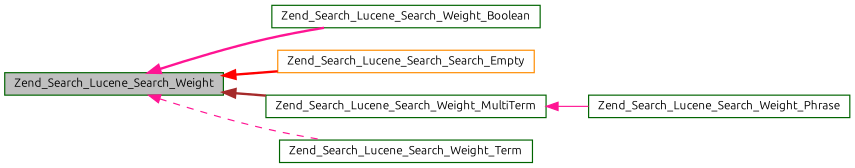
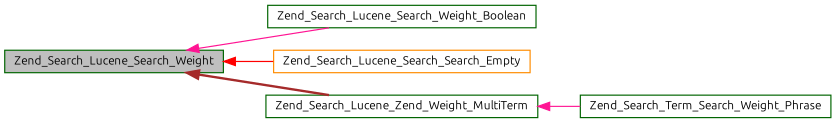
(241, 45) -> (264, 38)
(257, 73) -> (254, 61)
(406, 106) -> (402, 106)
(719, 106) -> (706, 106)
(406, 151) -> none
